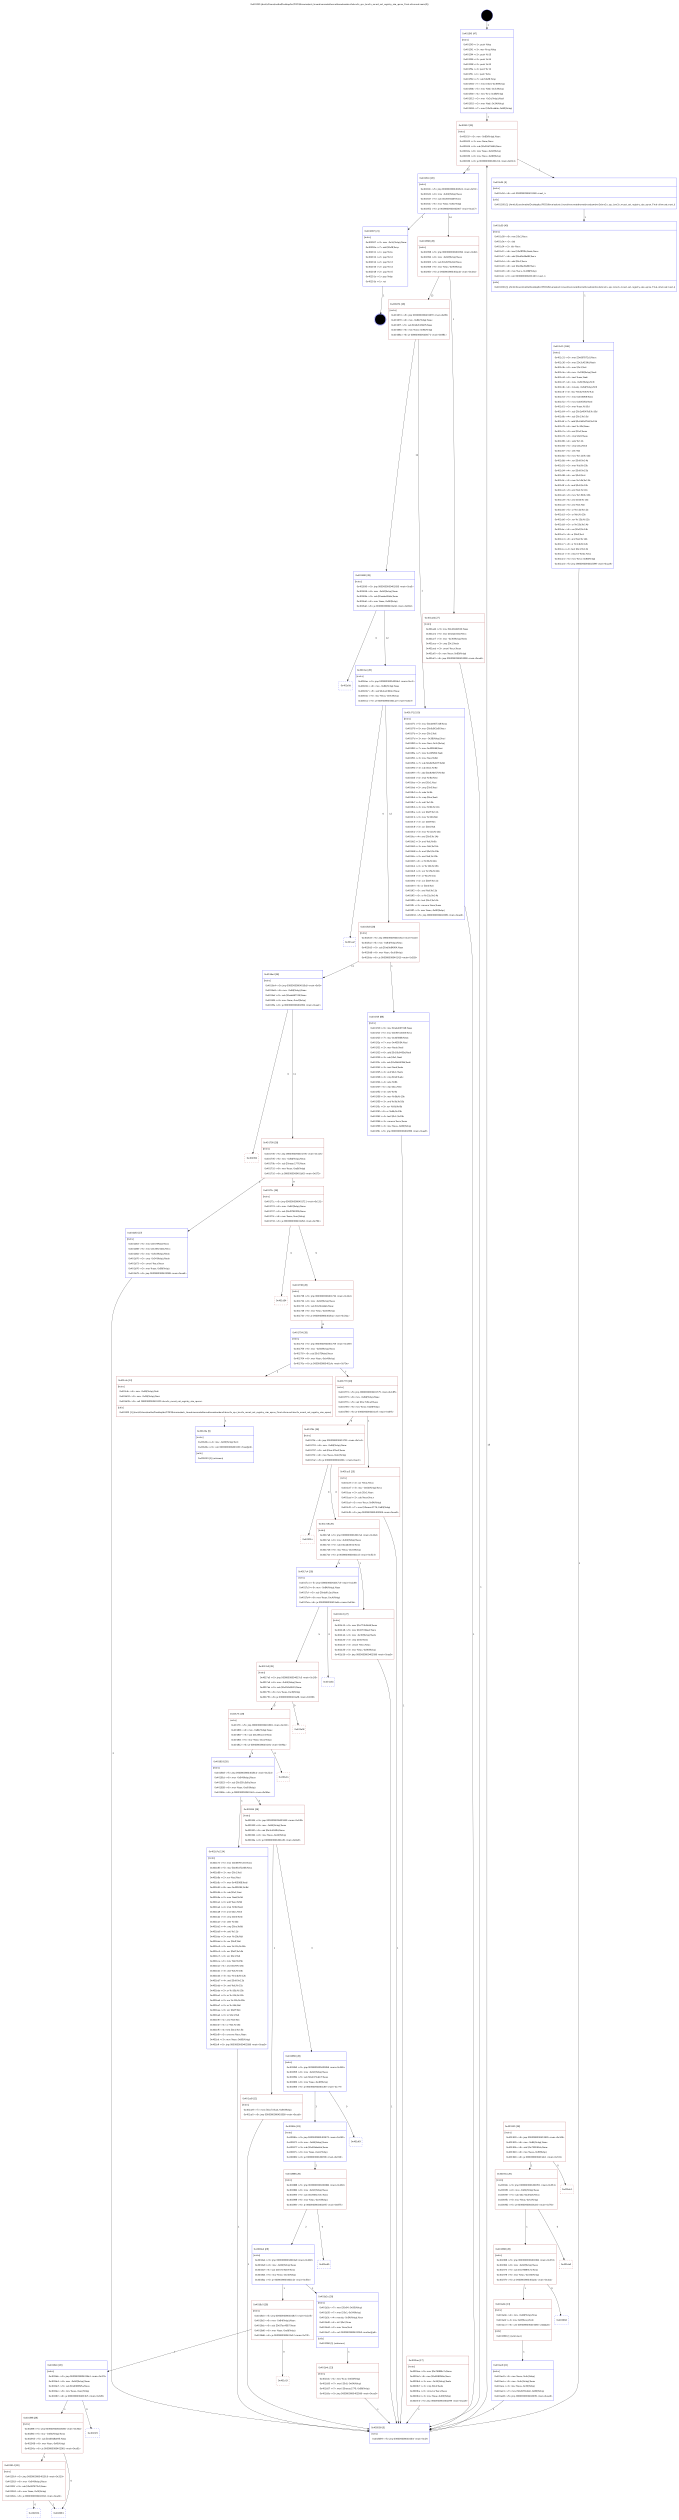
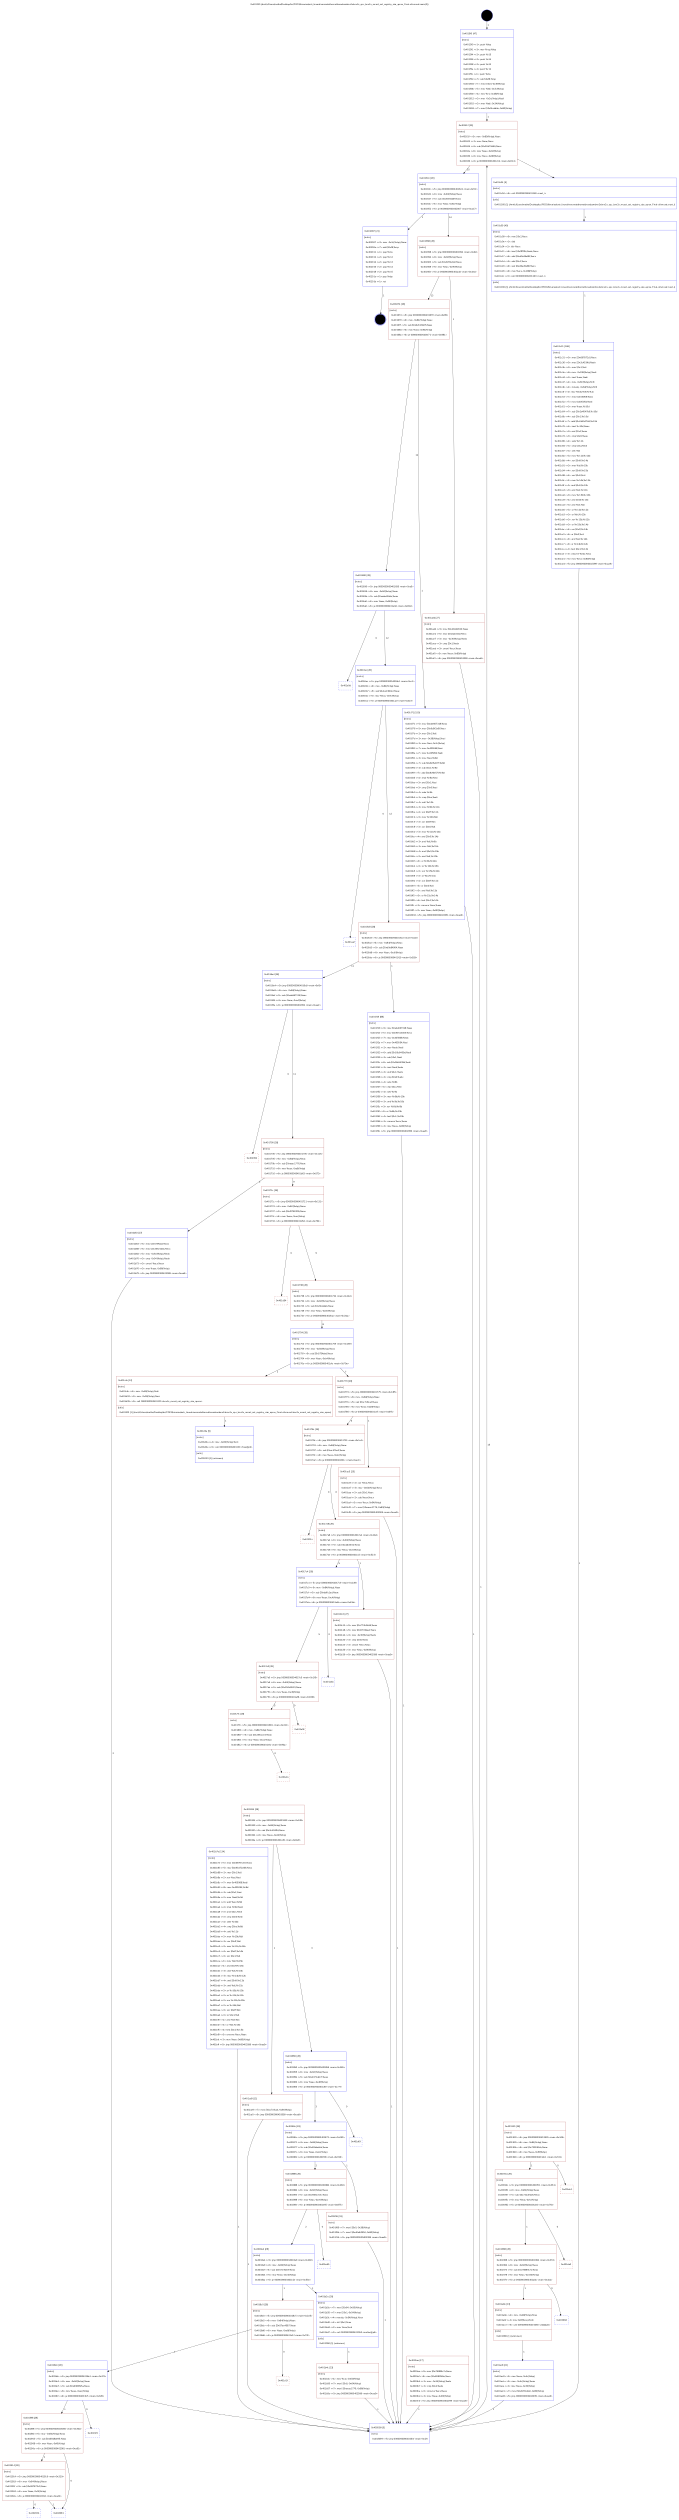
(243, 1777) -> none
none -> (357, 2227)
